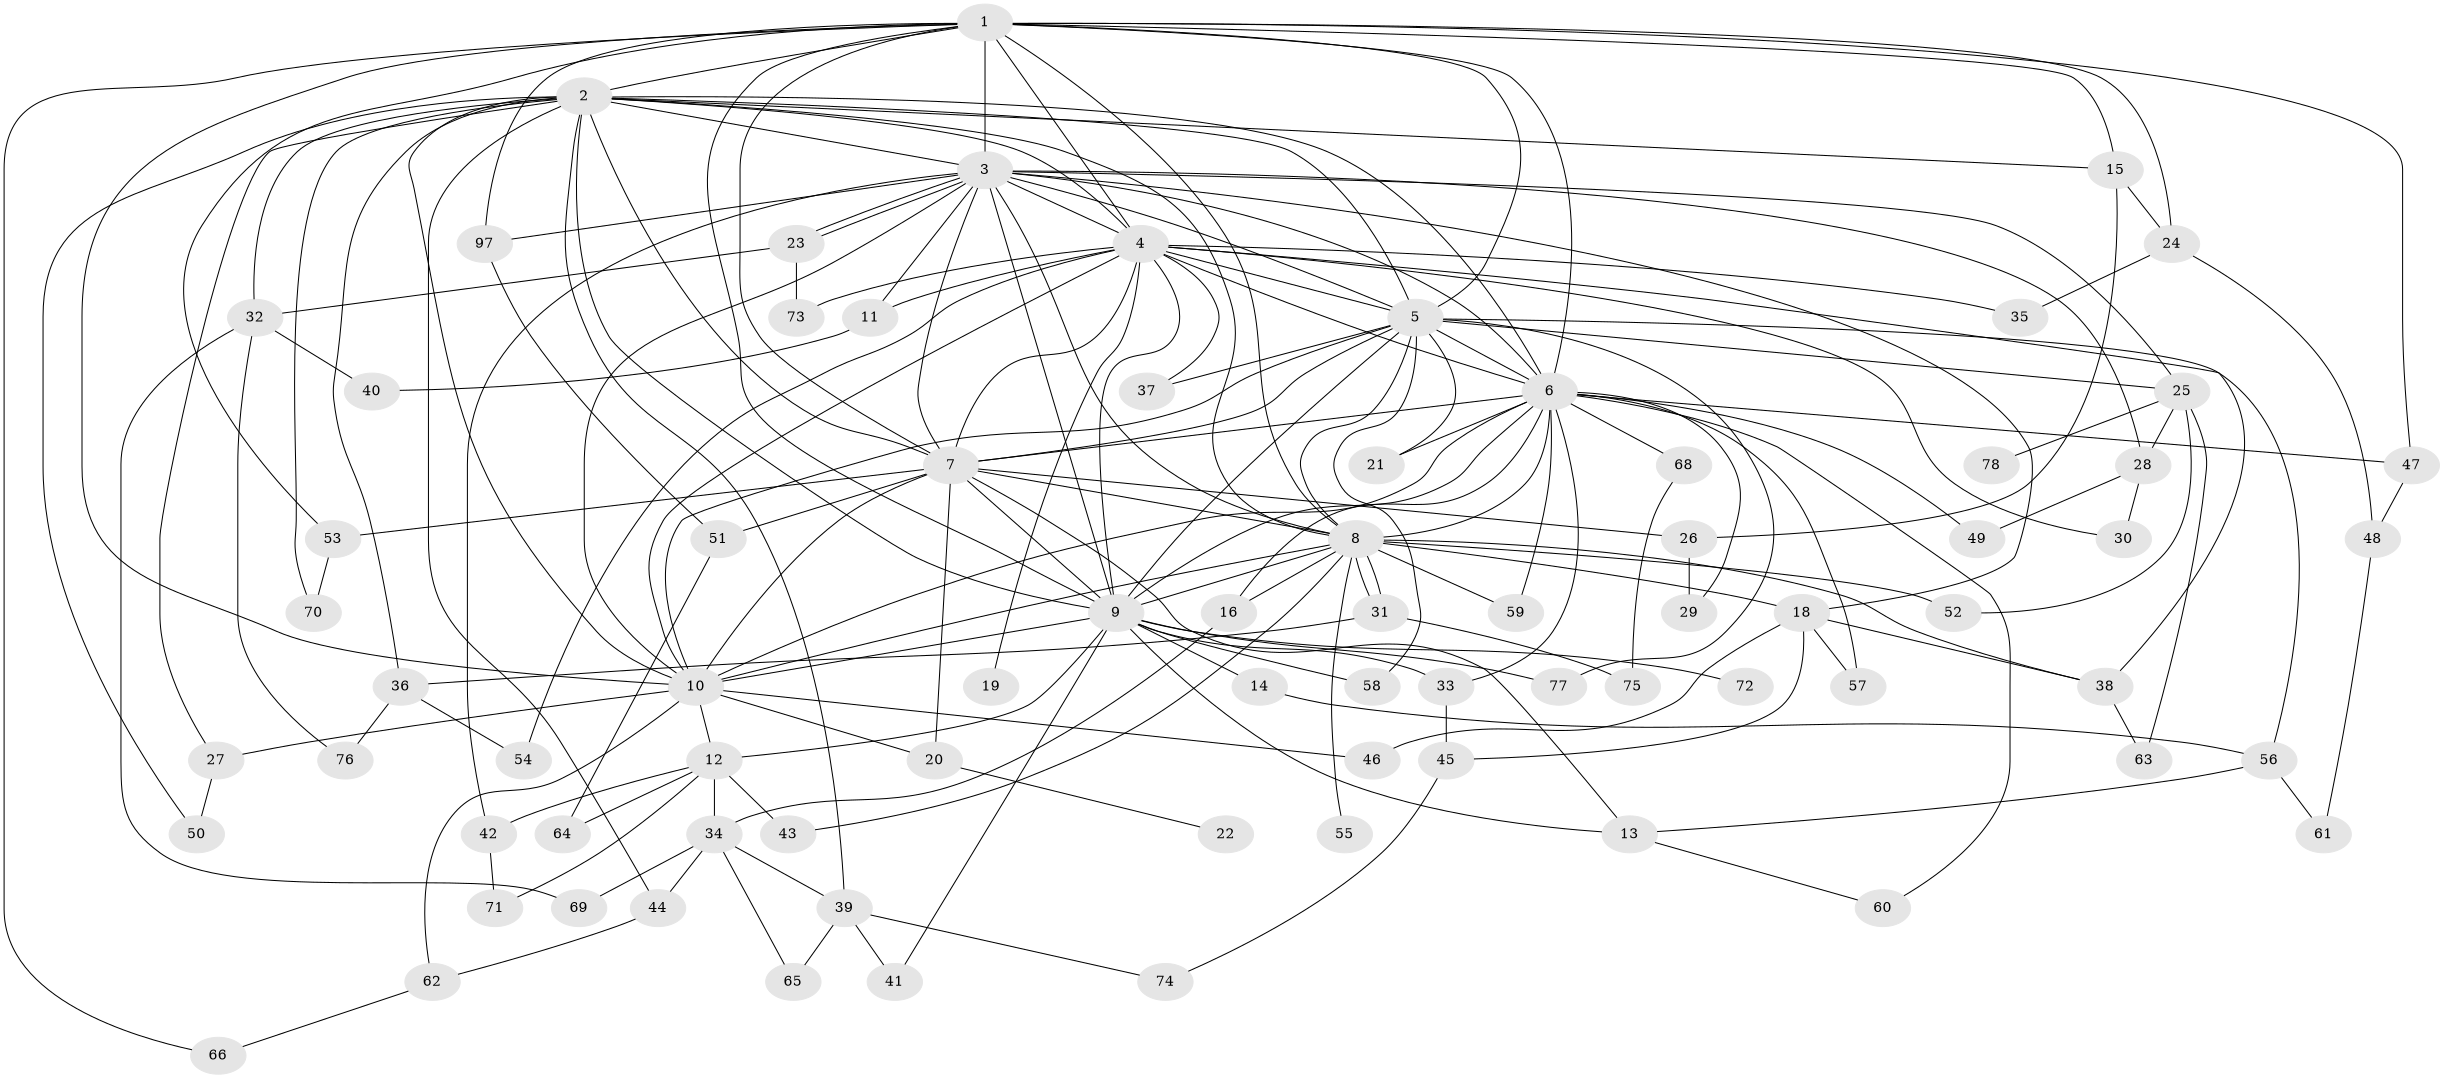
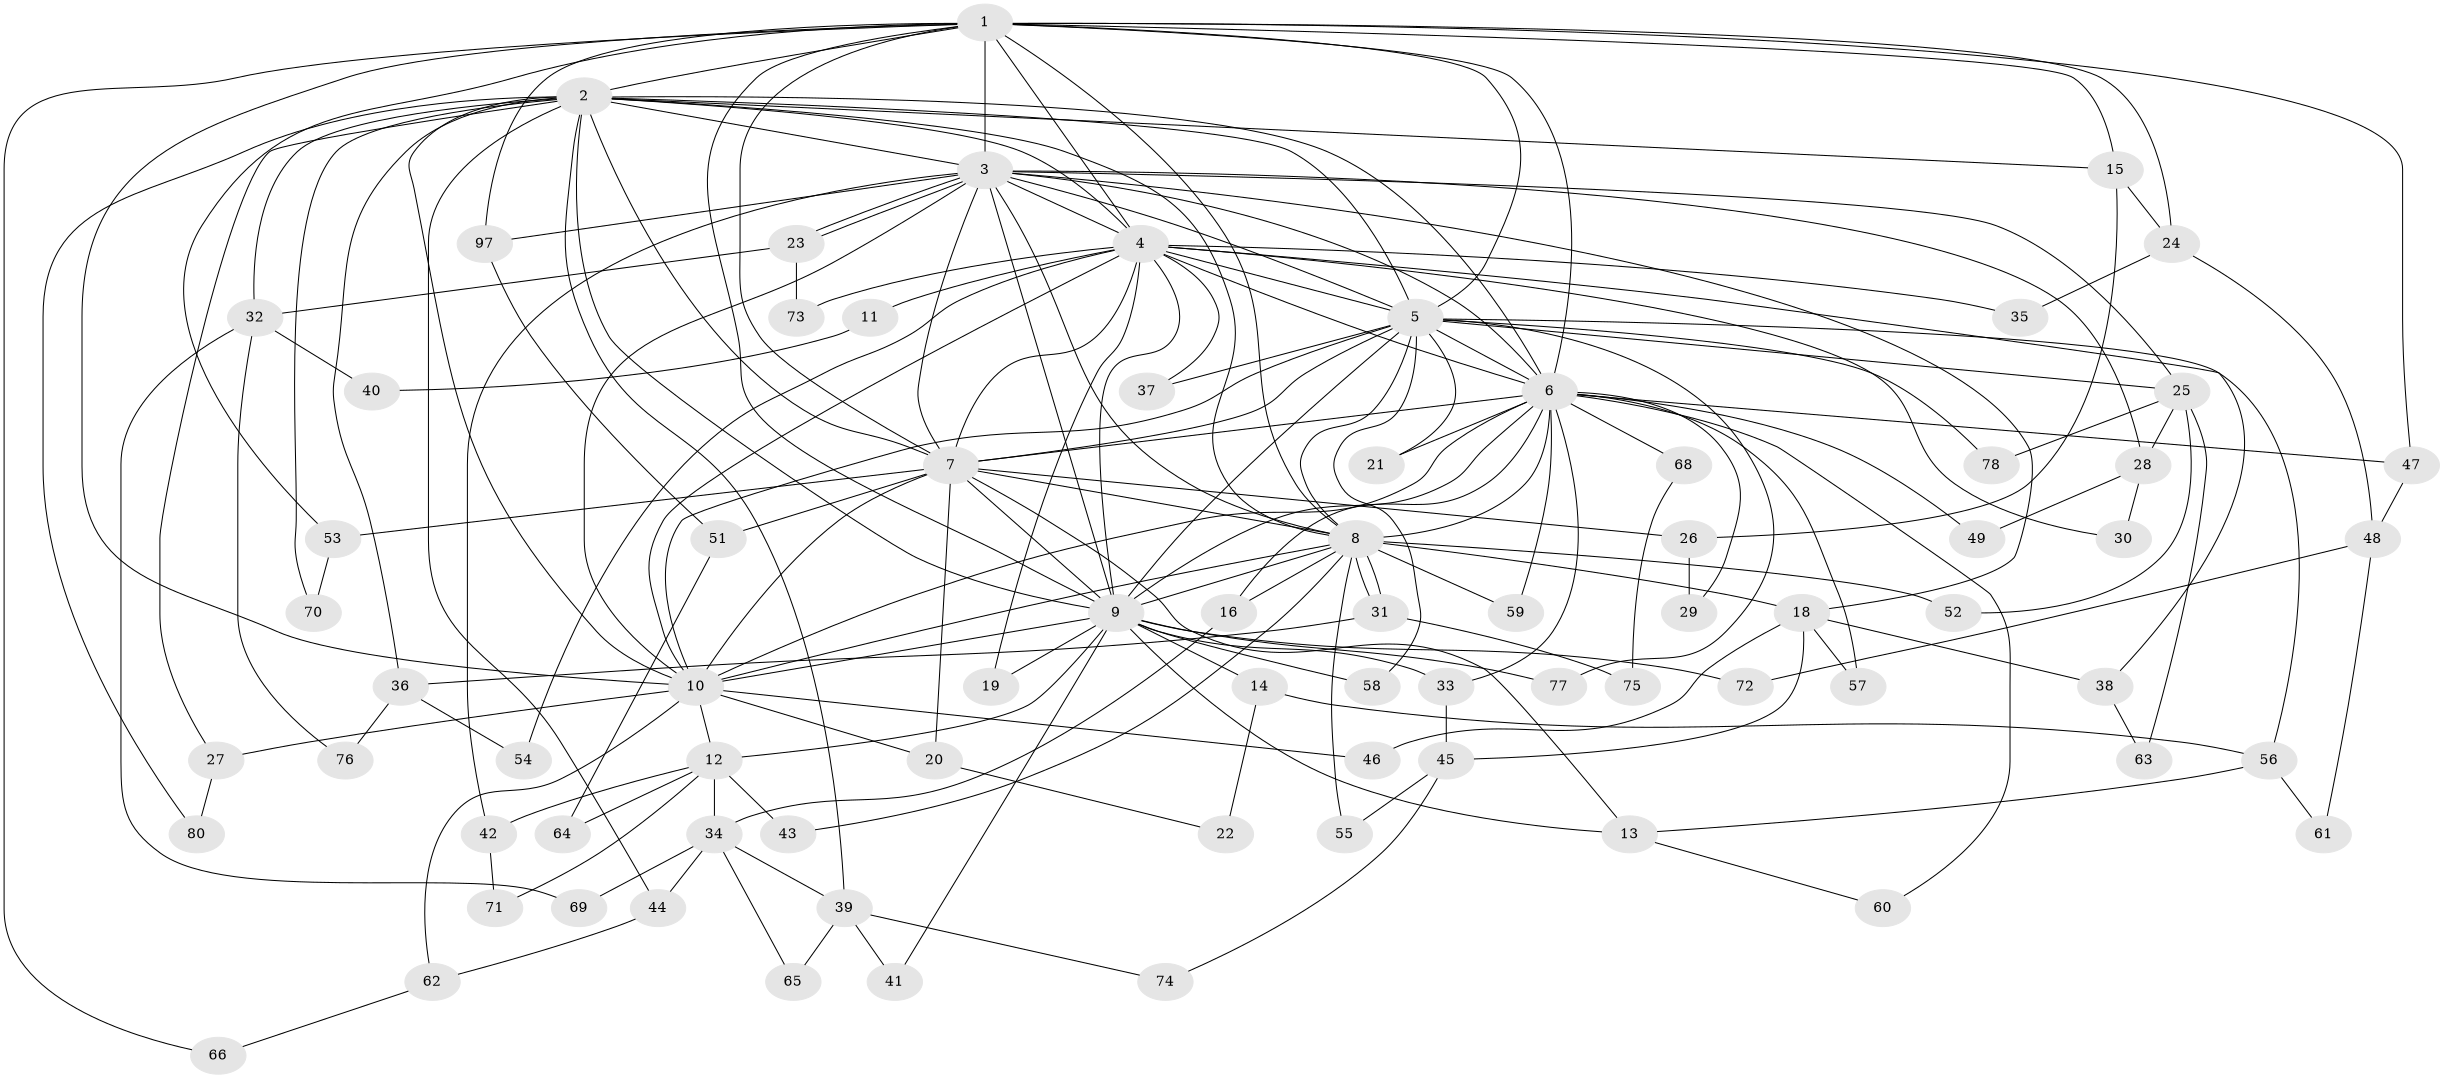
(928, 244) -> none
none -> (1724, 344)
(1792, 583) -> none
none -> (2060, 615)
none -> (1041, 657)
none -> (1243, 761)
none -> (1402, 793)
(197, 834) -> (197, 834)
